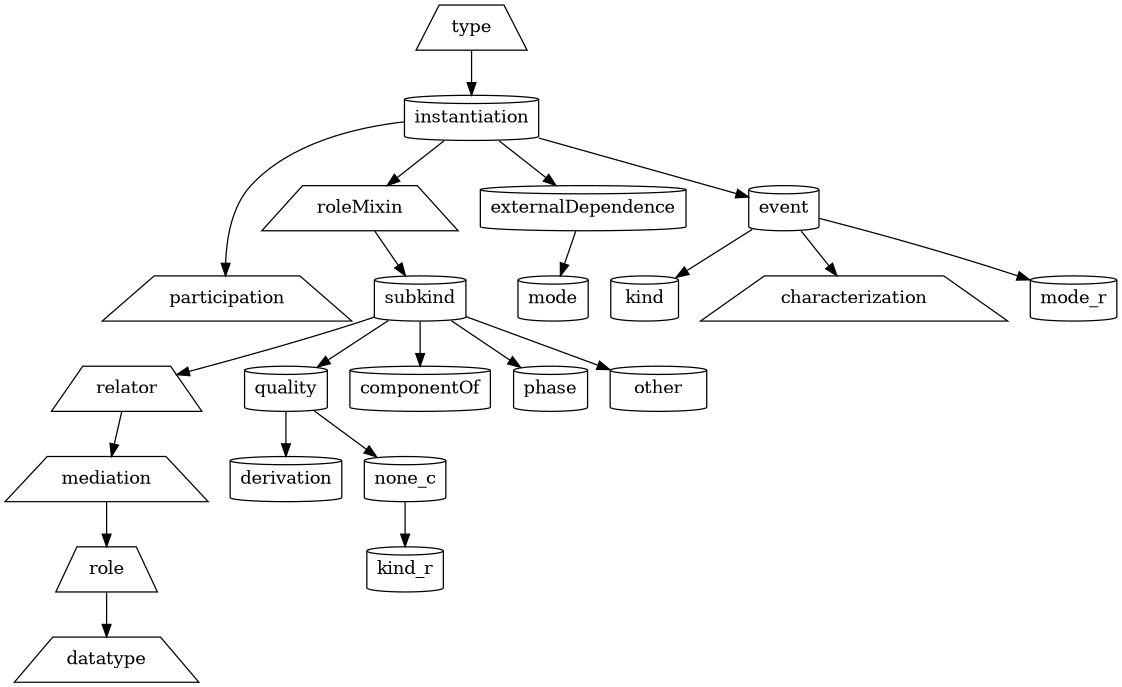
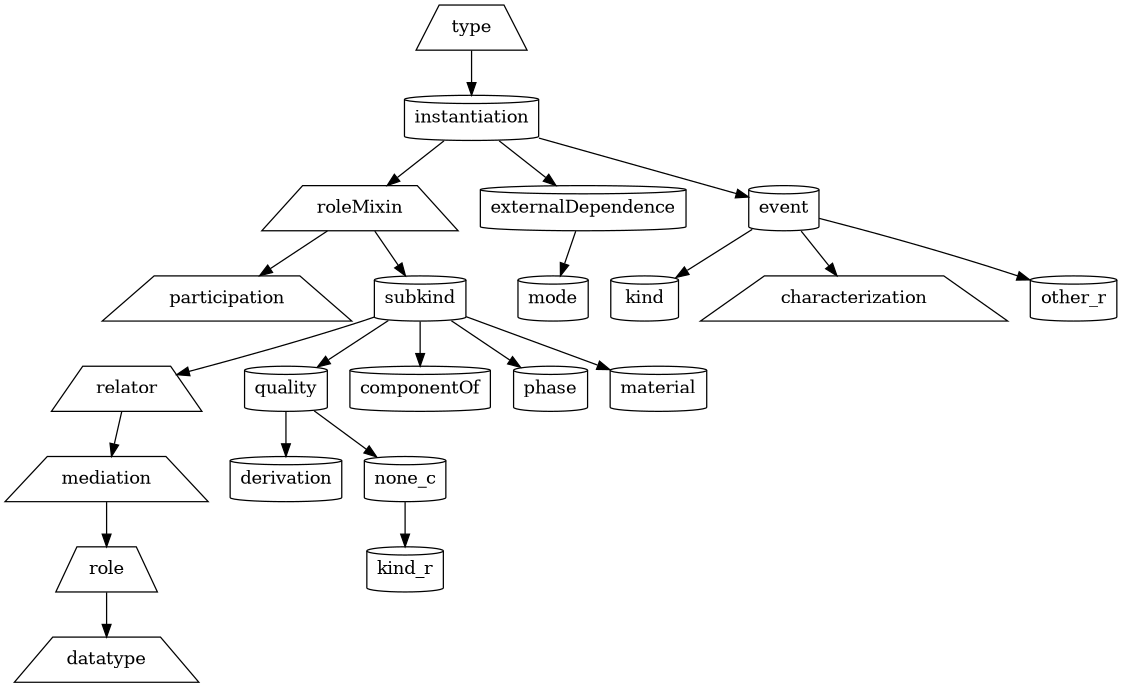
(284, 159) -> (299, 250)
(1074, 298) -> (1074, 298)
(658, 389) -> (658, 389)
